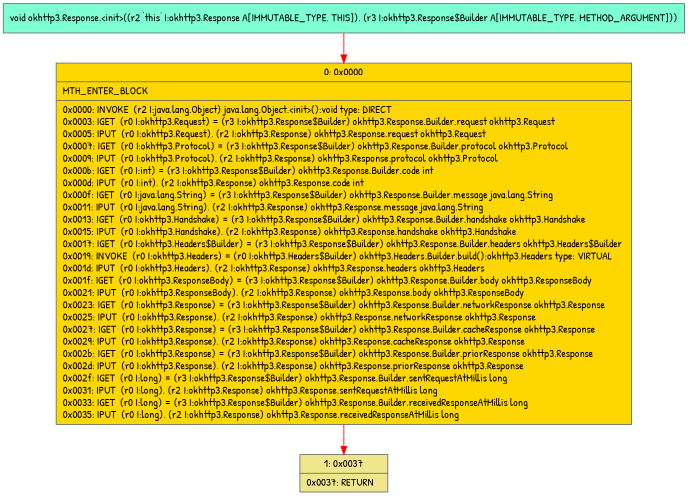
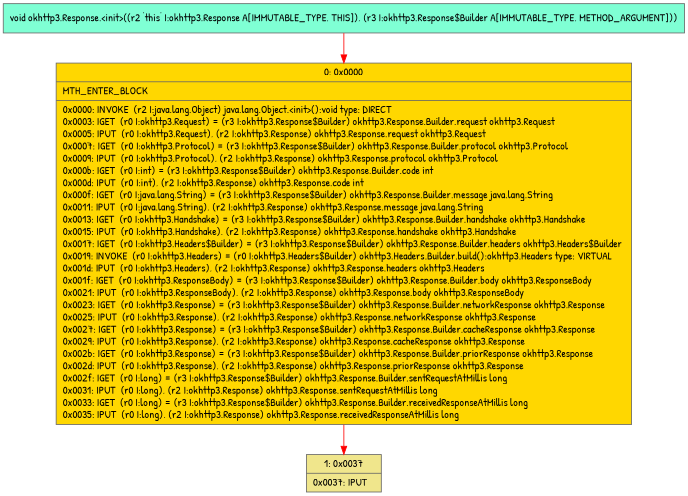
(344, 482) -> (344, 482)
